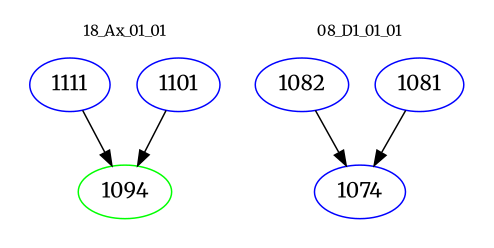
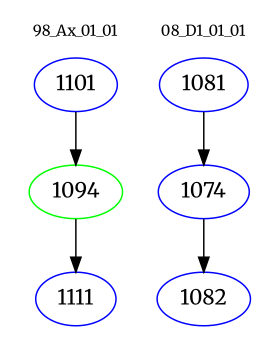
(125, 32) -> (76, 32)
(94, 131) -> (76, 238)
(327, 131) -> (204, 238)
